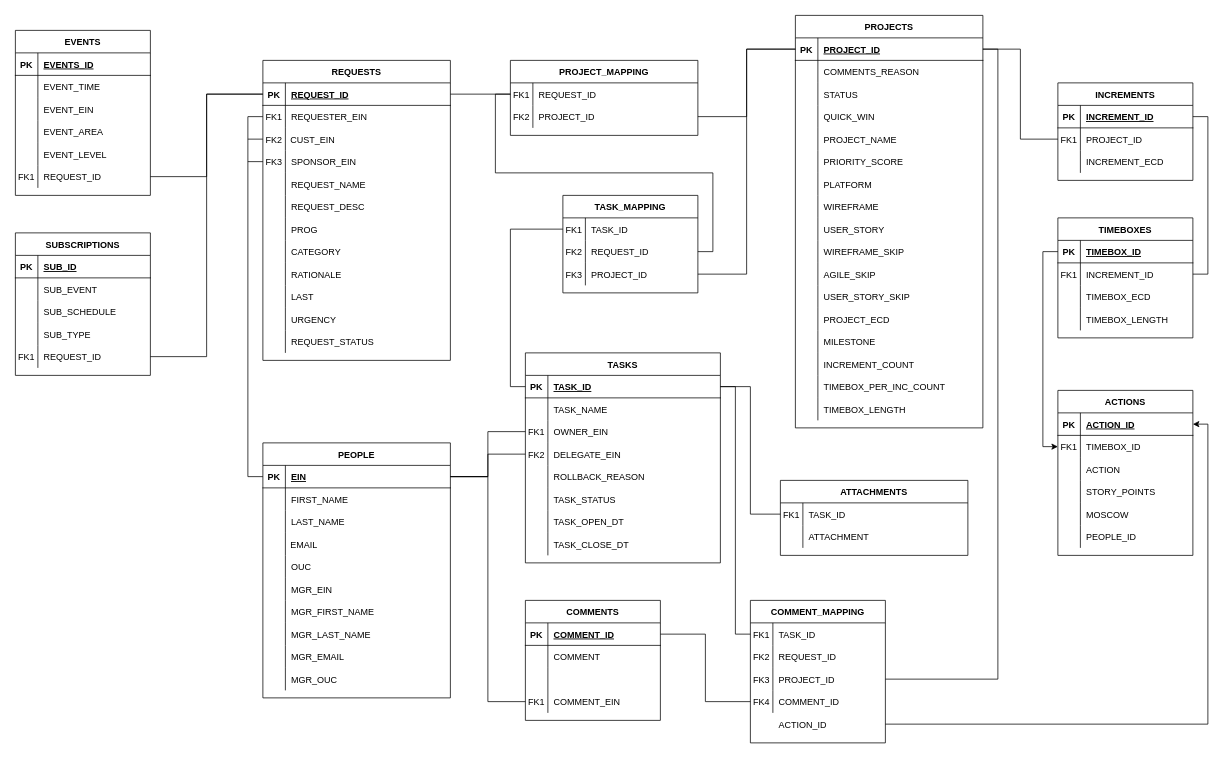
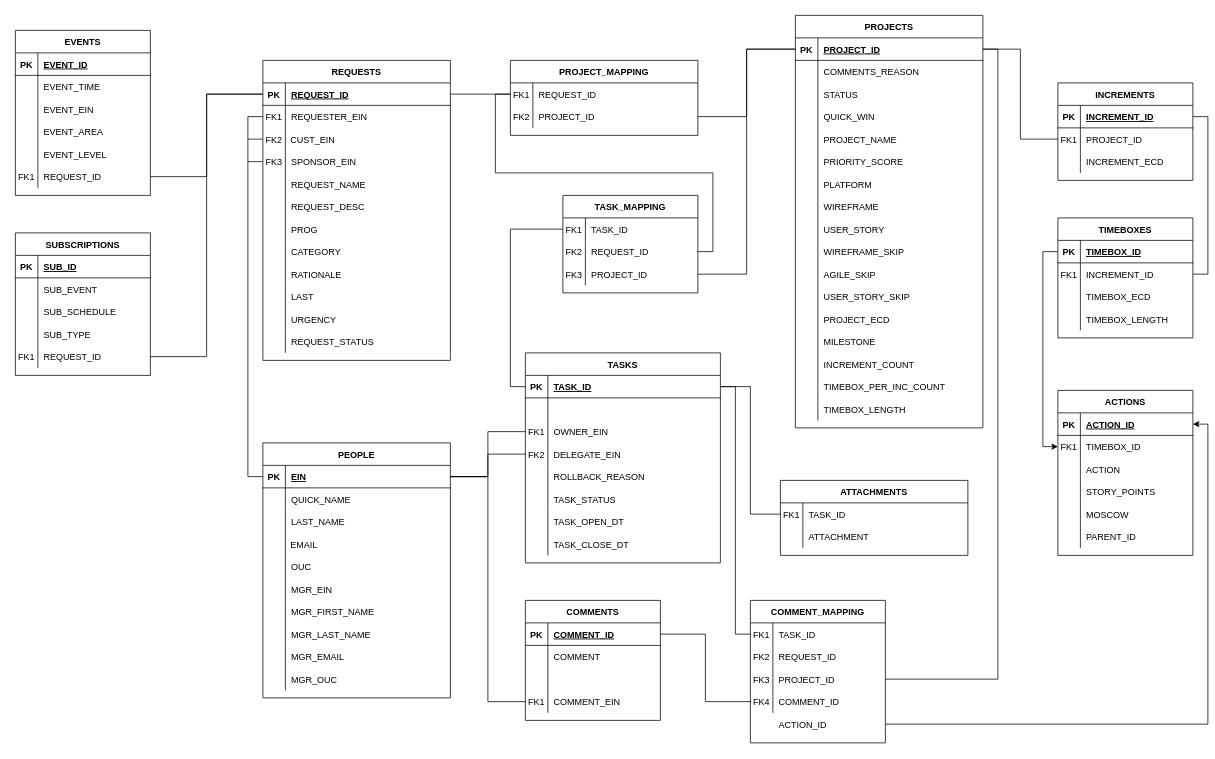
(66, 65) -> (64, 65)
(634, 409) -> none
(316, 500) -> (316, 500)
(1109, 537) -> (1109, 537)
